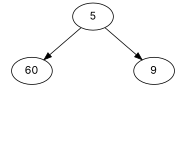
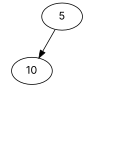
(32, 71) -> (32, 71)
(154, 71) -> none
